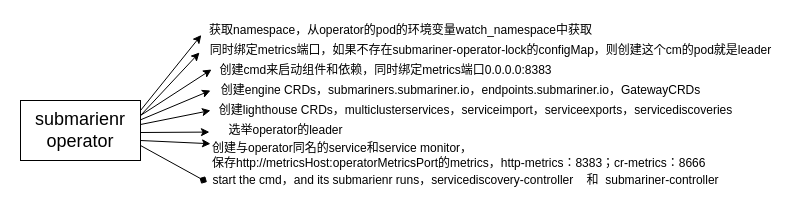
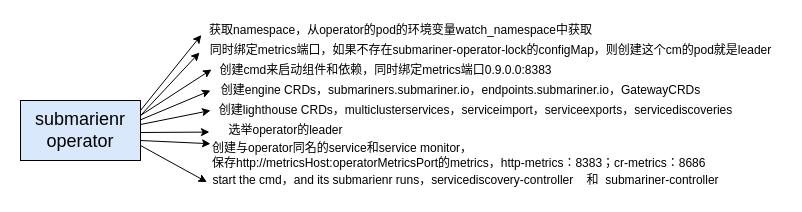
(386, 71) -> (386, 71)
(81, 131) -> (81, 131)
(496, 156) -> (496, 156)
(199, 178) -> (200, 178)
